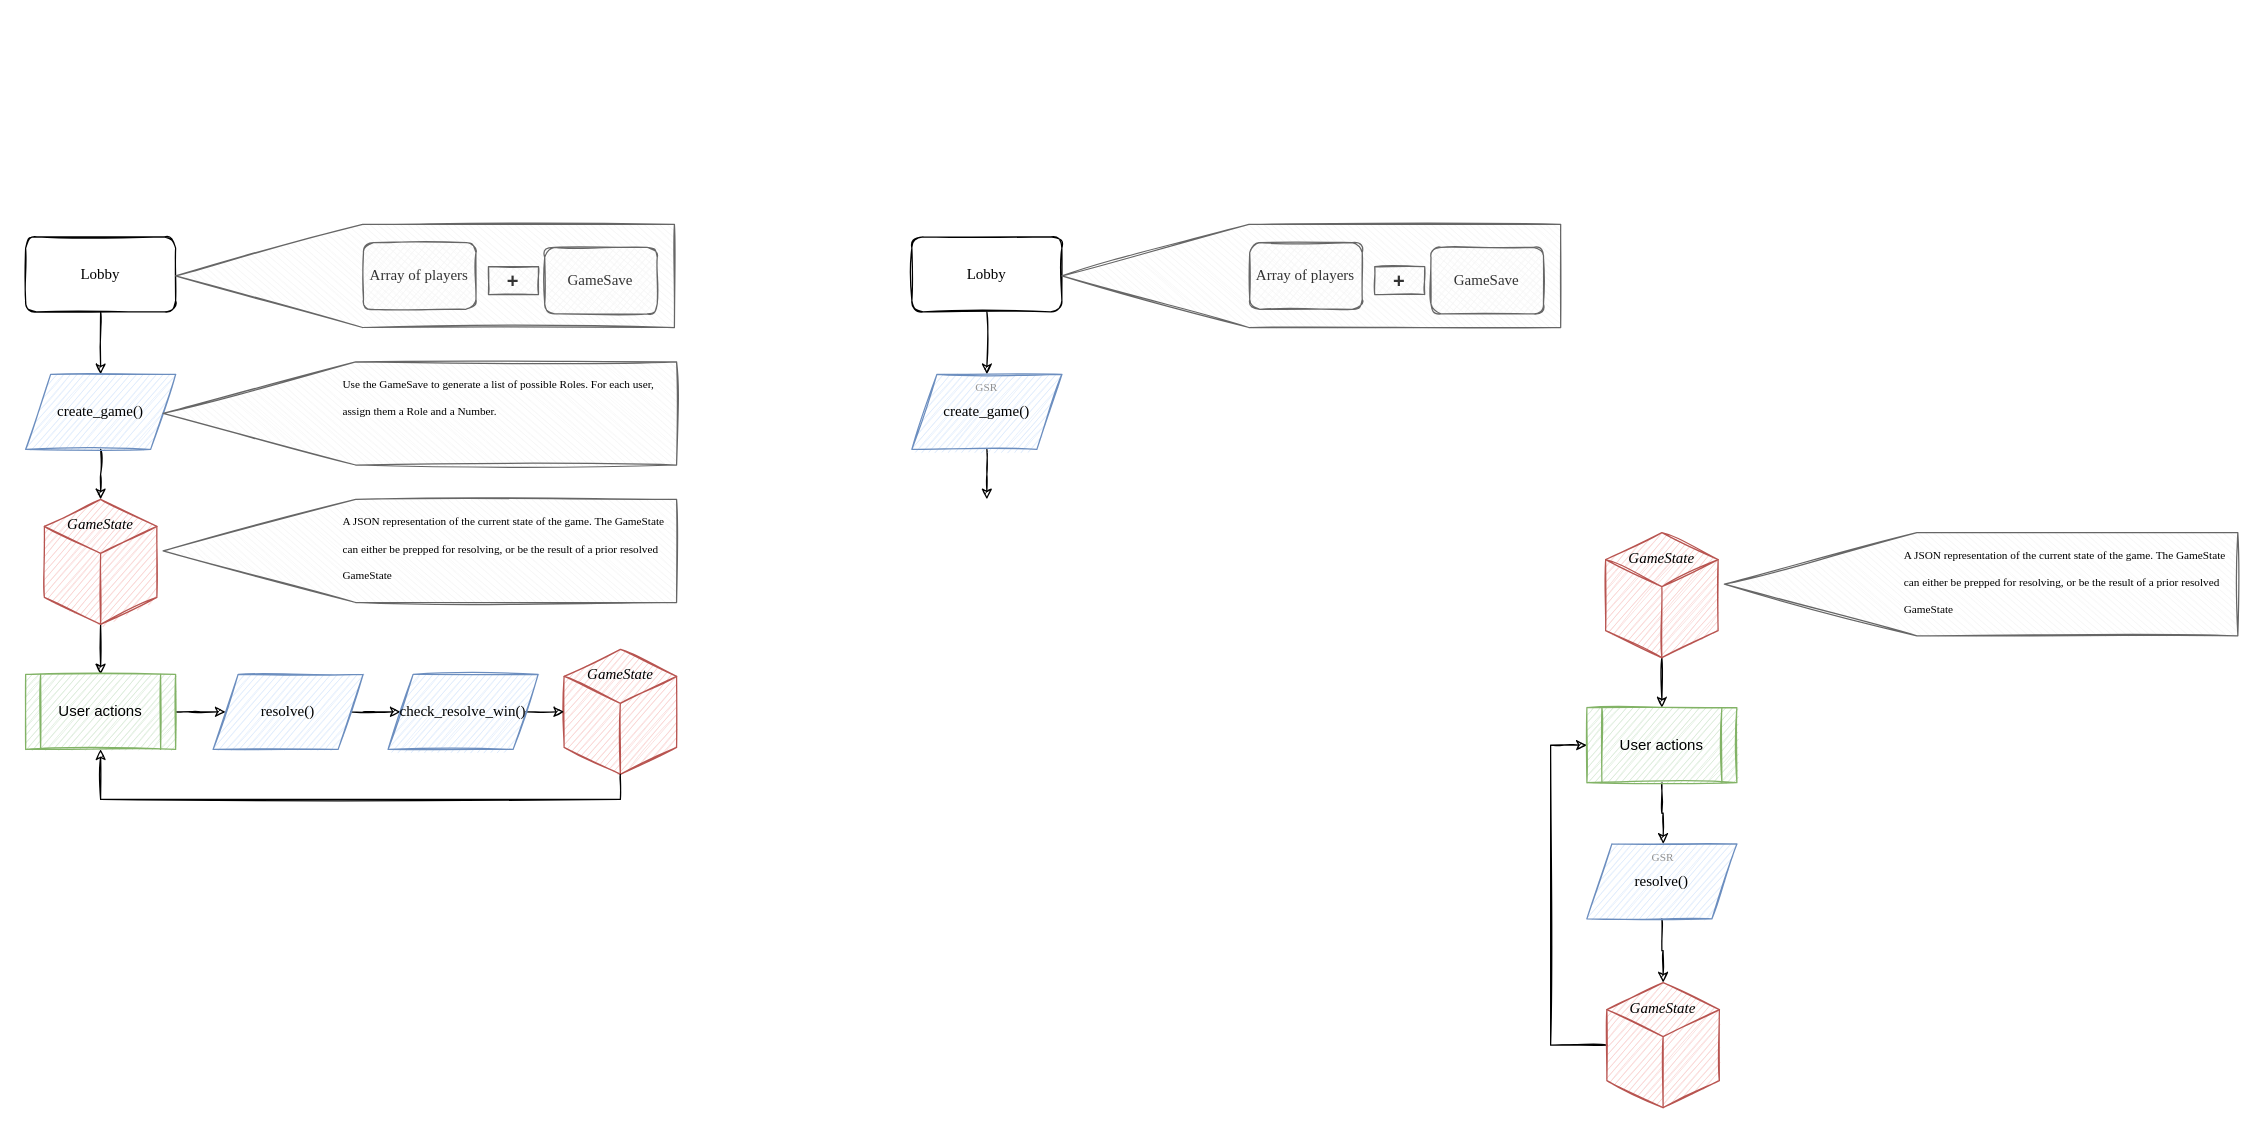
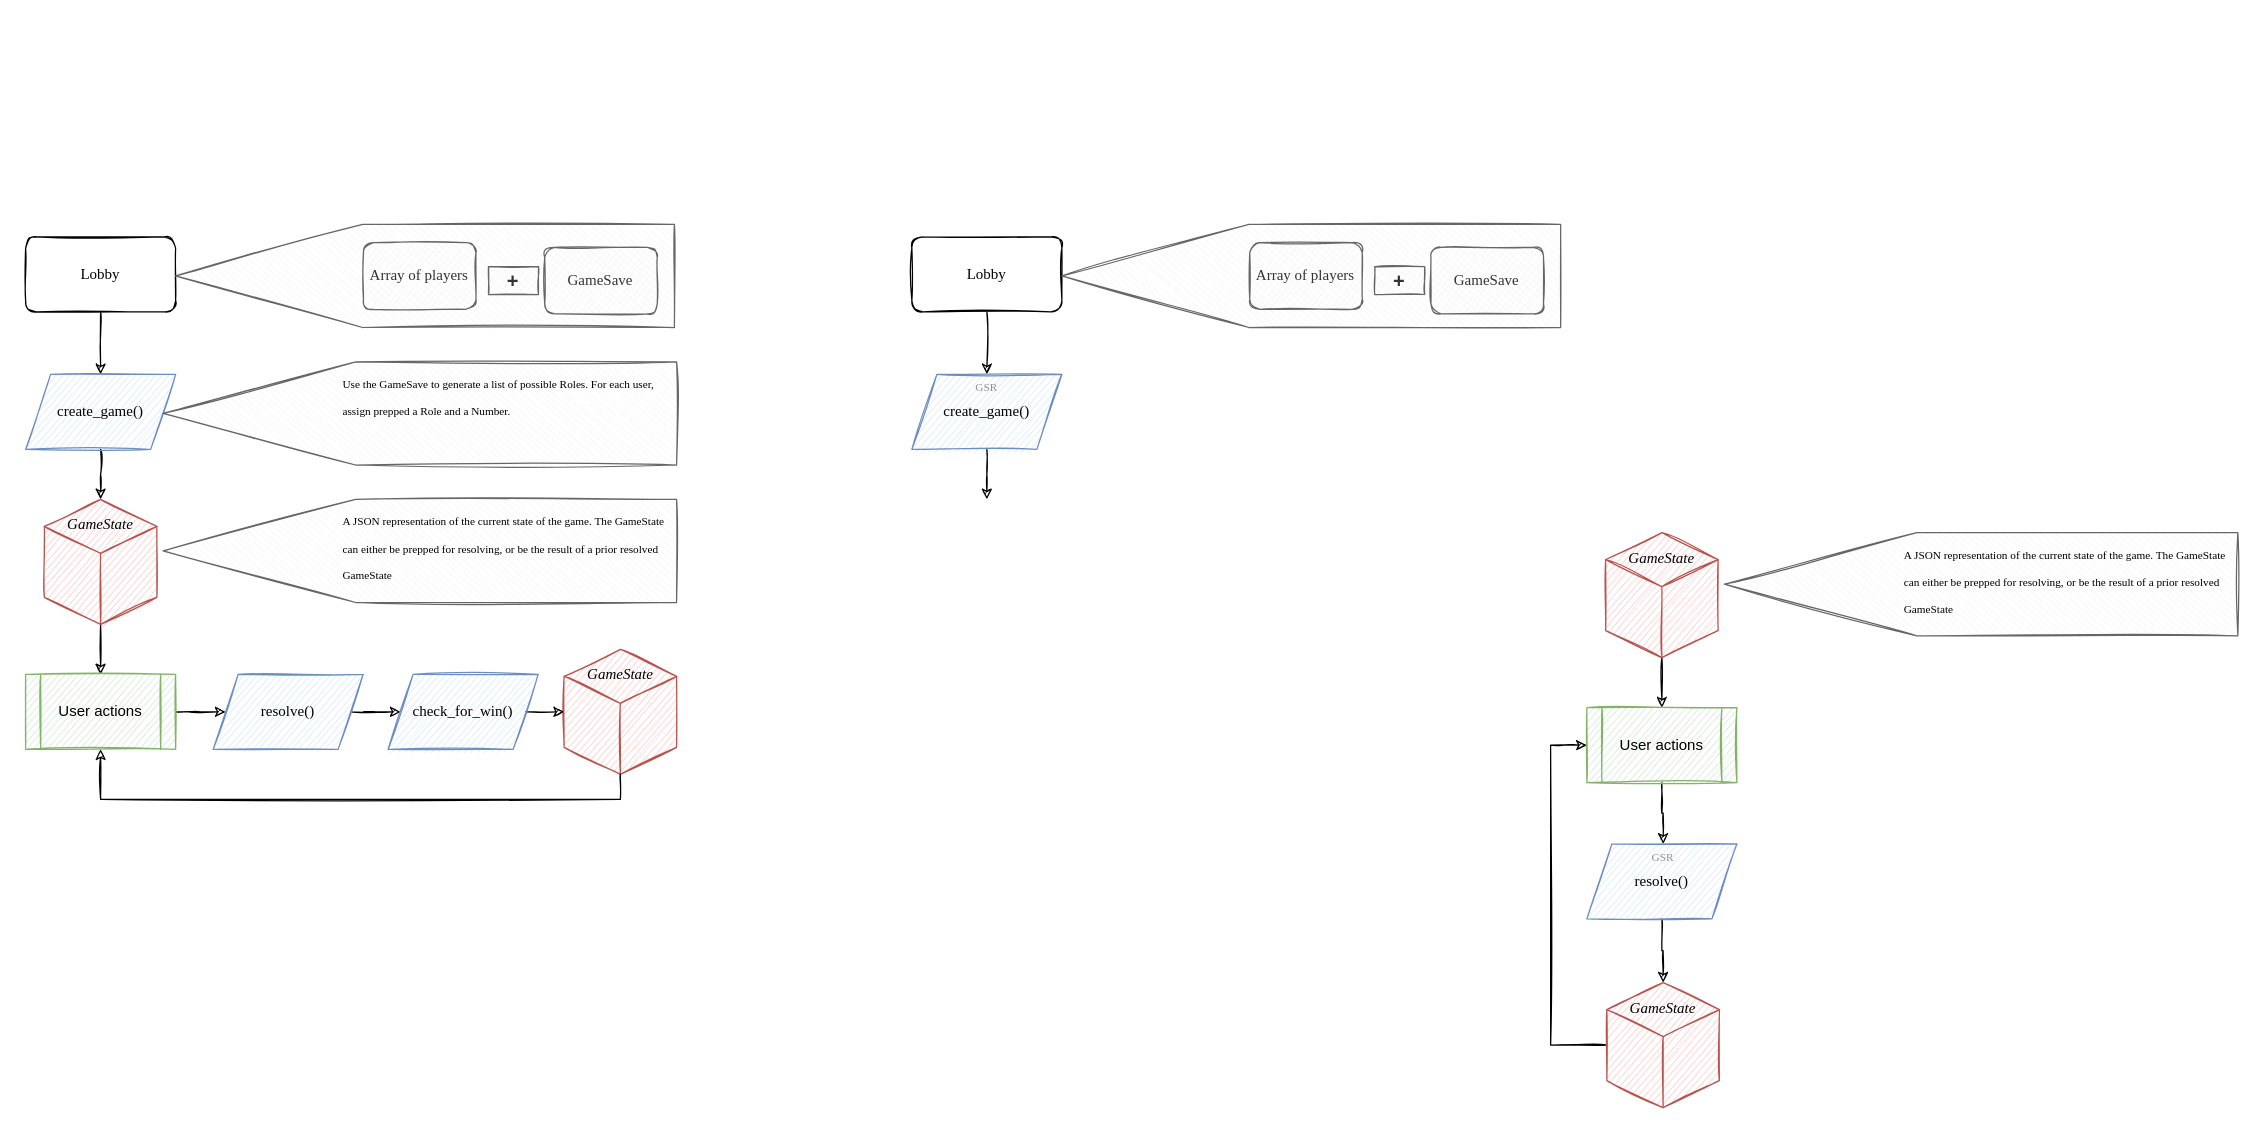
(507, 376) -> (507, 376)
(463, 712) -> (463, 712)
